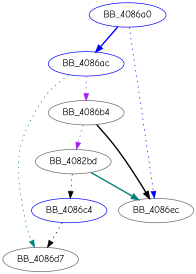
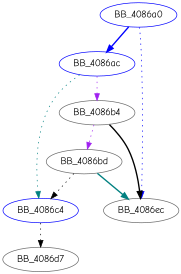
(20, 150) -> (42, 126)
(73, 162) -> (84, 162)
